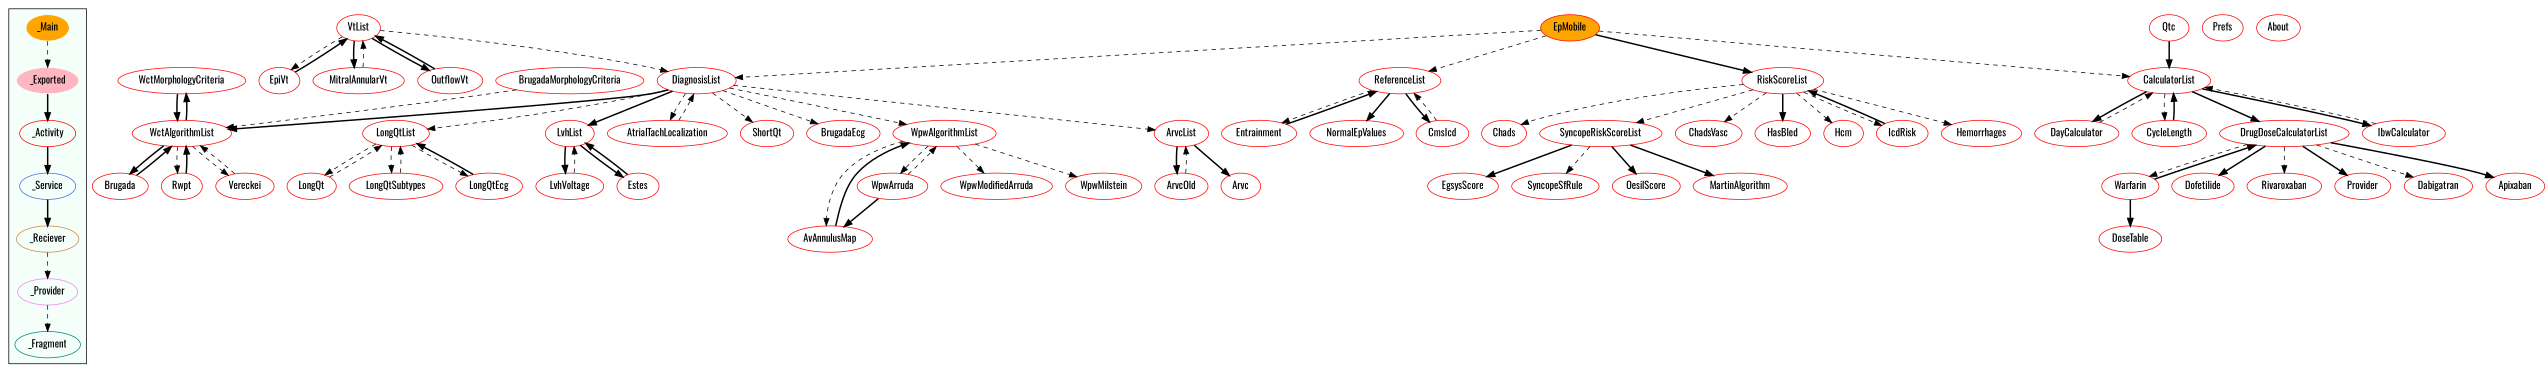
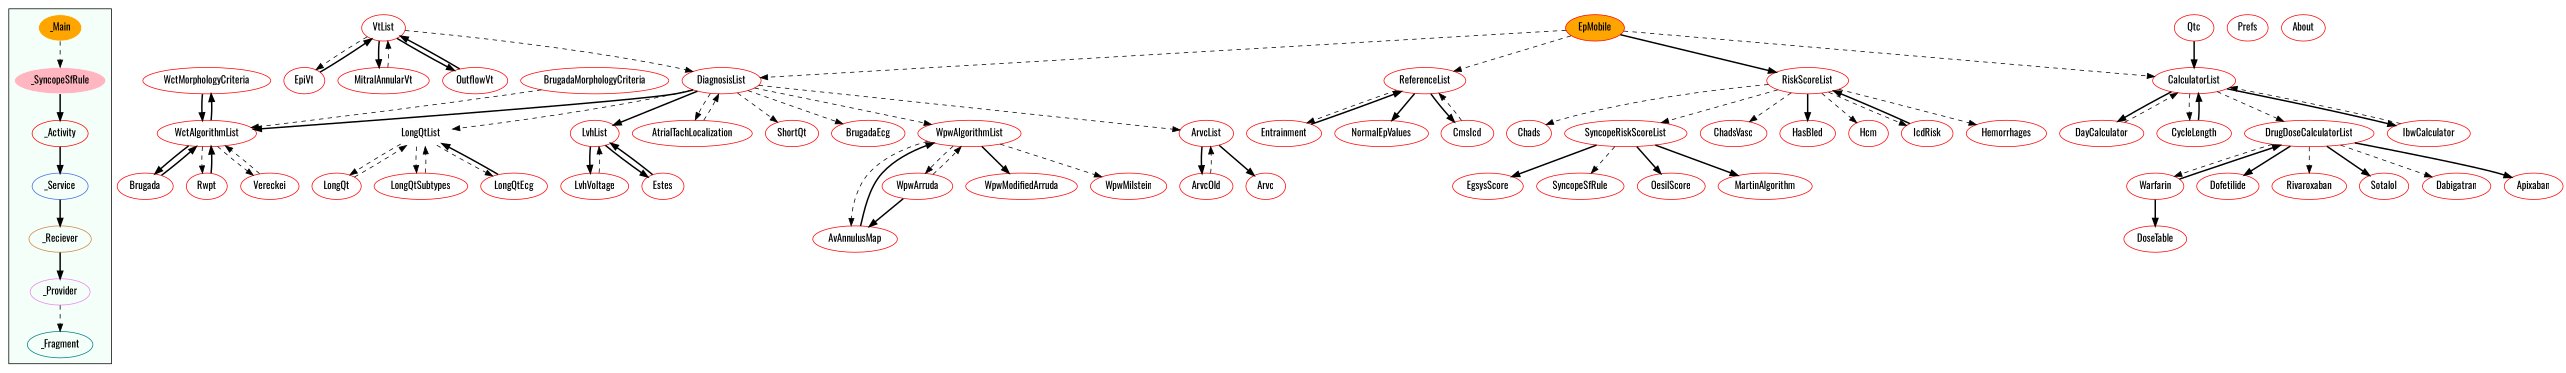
(48, 81) -> (60, 81)
(2222, 105) -> (2247, 105)
(396, 133) -> (421, 133)
(968, 157) -> (993, 157)
(2363, 186) -> (2384, 186)
(48, 262) -> (60, 262)
